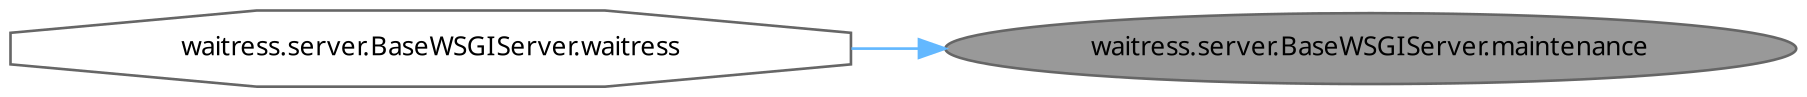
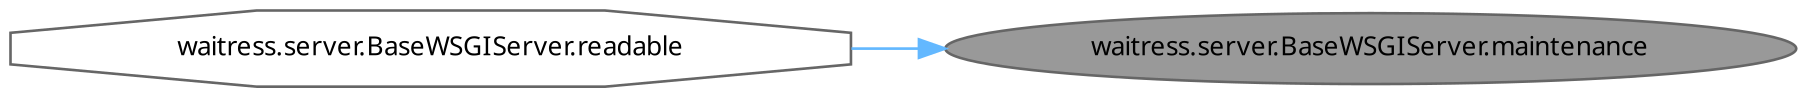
(431, 49) -> (431, 49)
